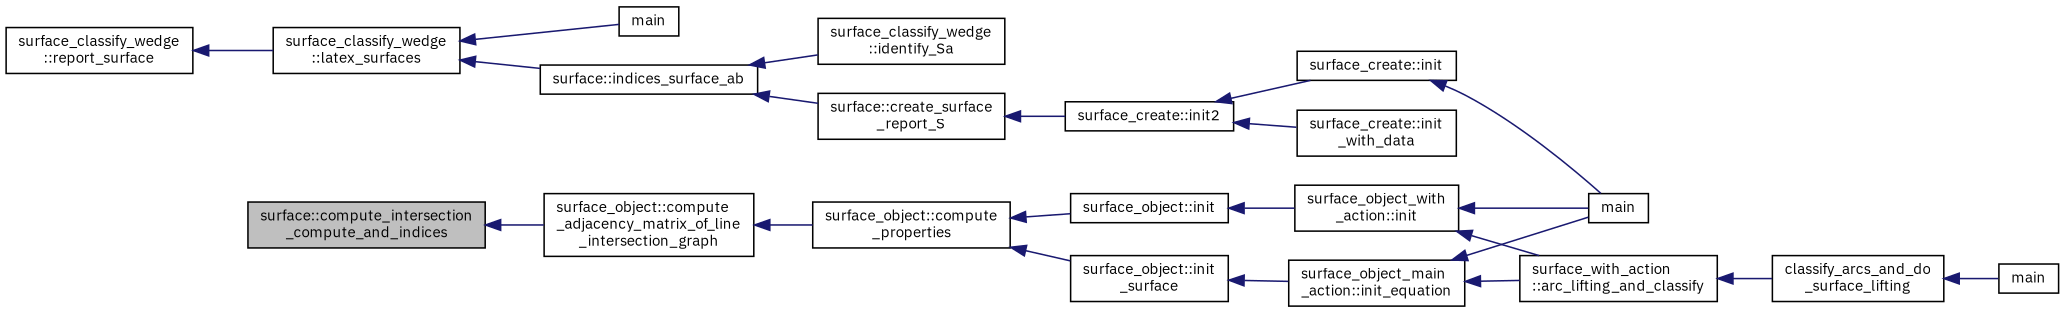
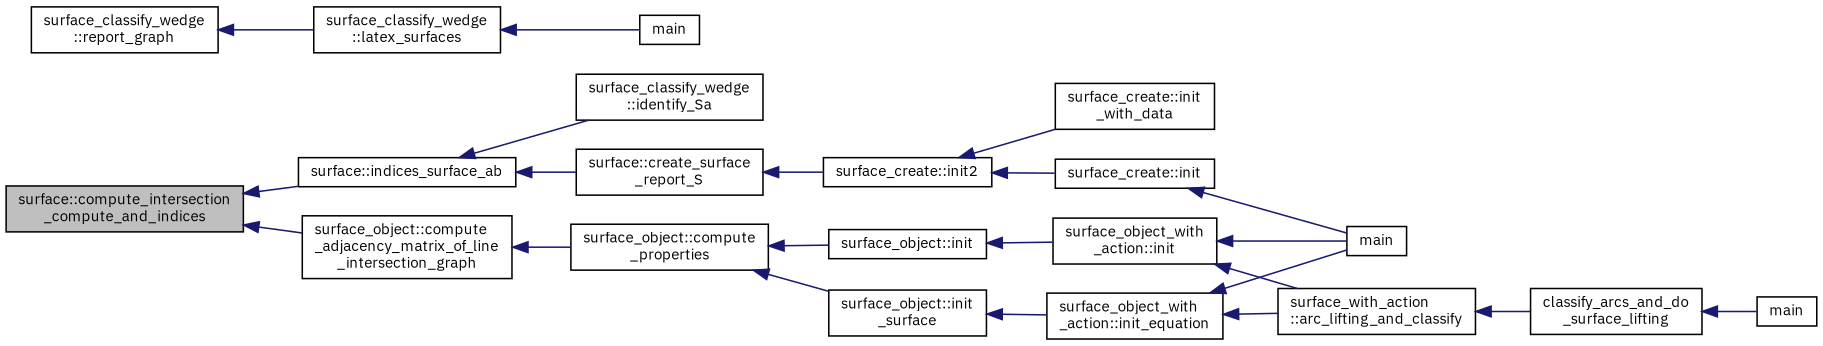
(99, 51) -> (125, 30)
(508, 65) -> (279, 189)
(1377, 283) -> (1135, 316)
